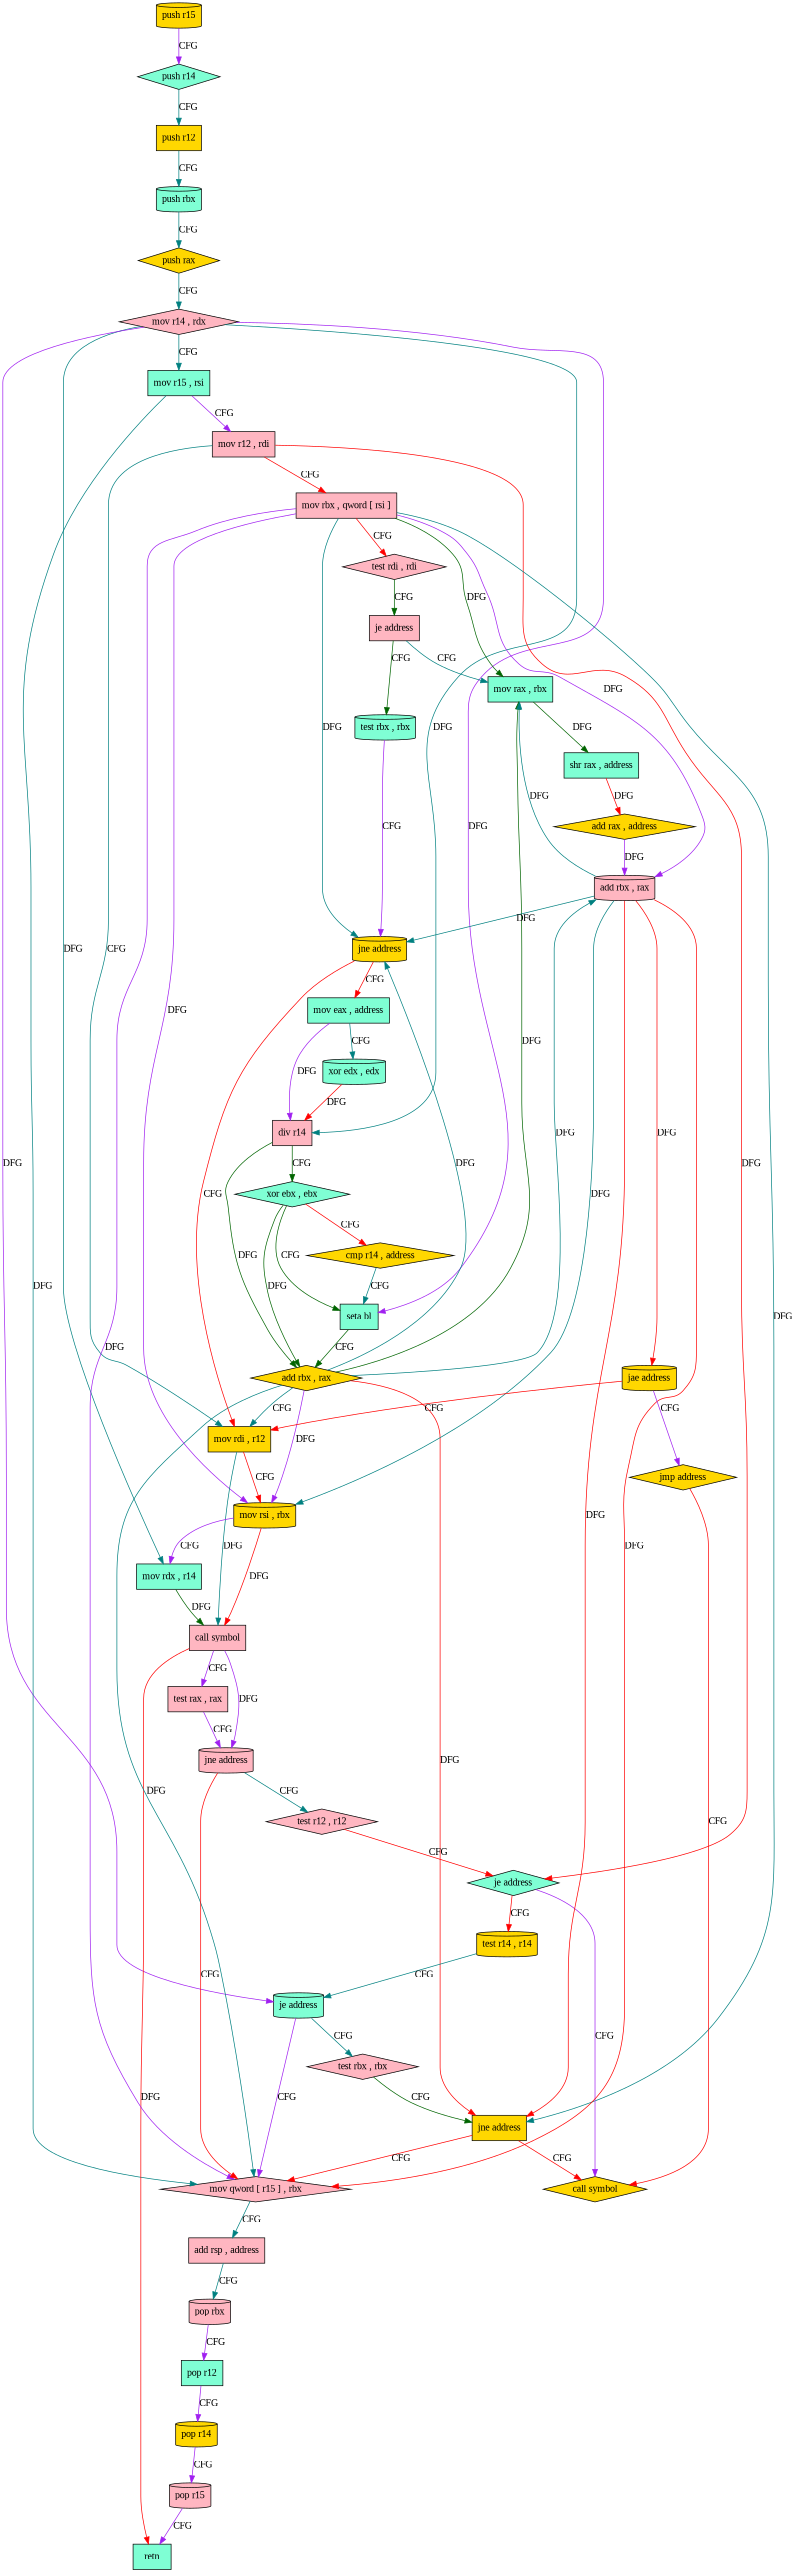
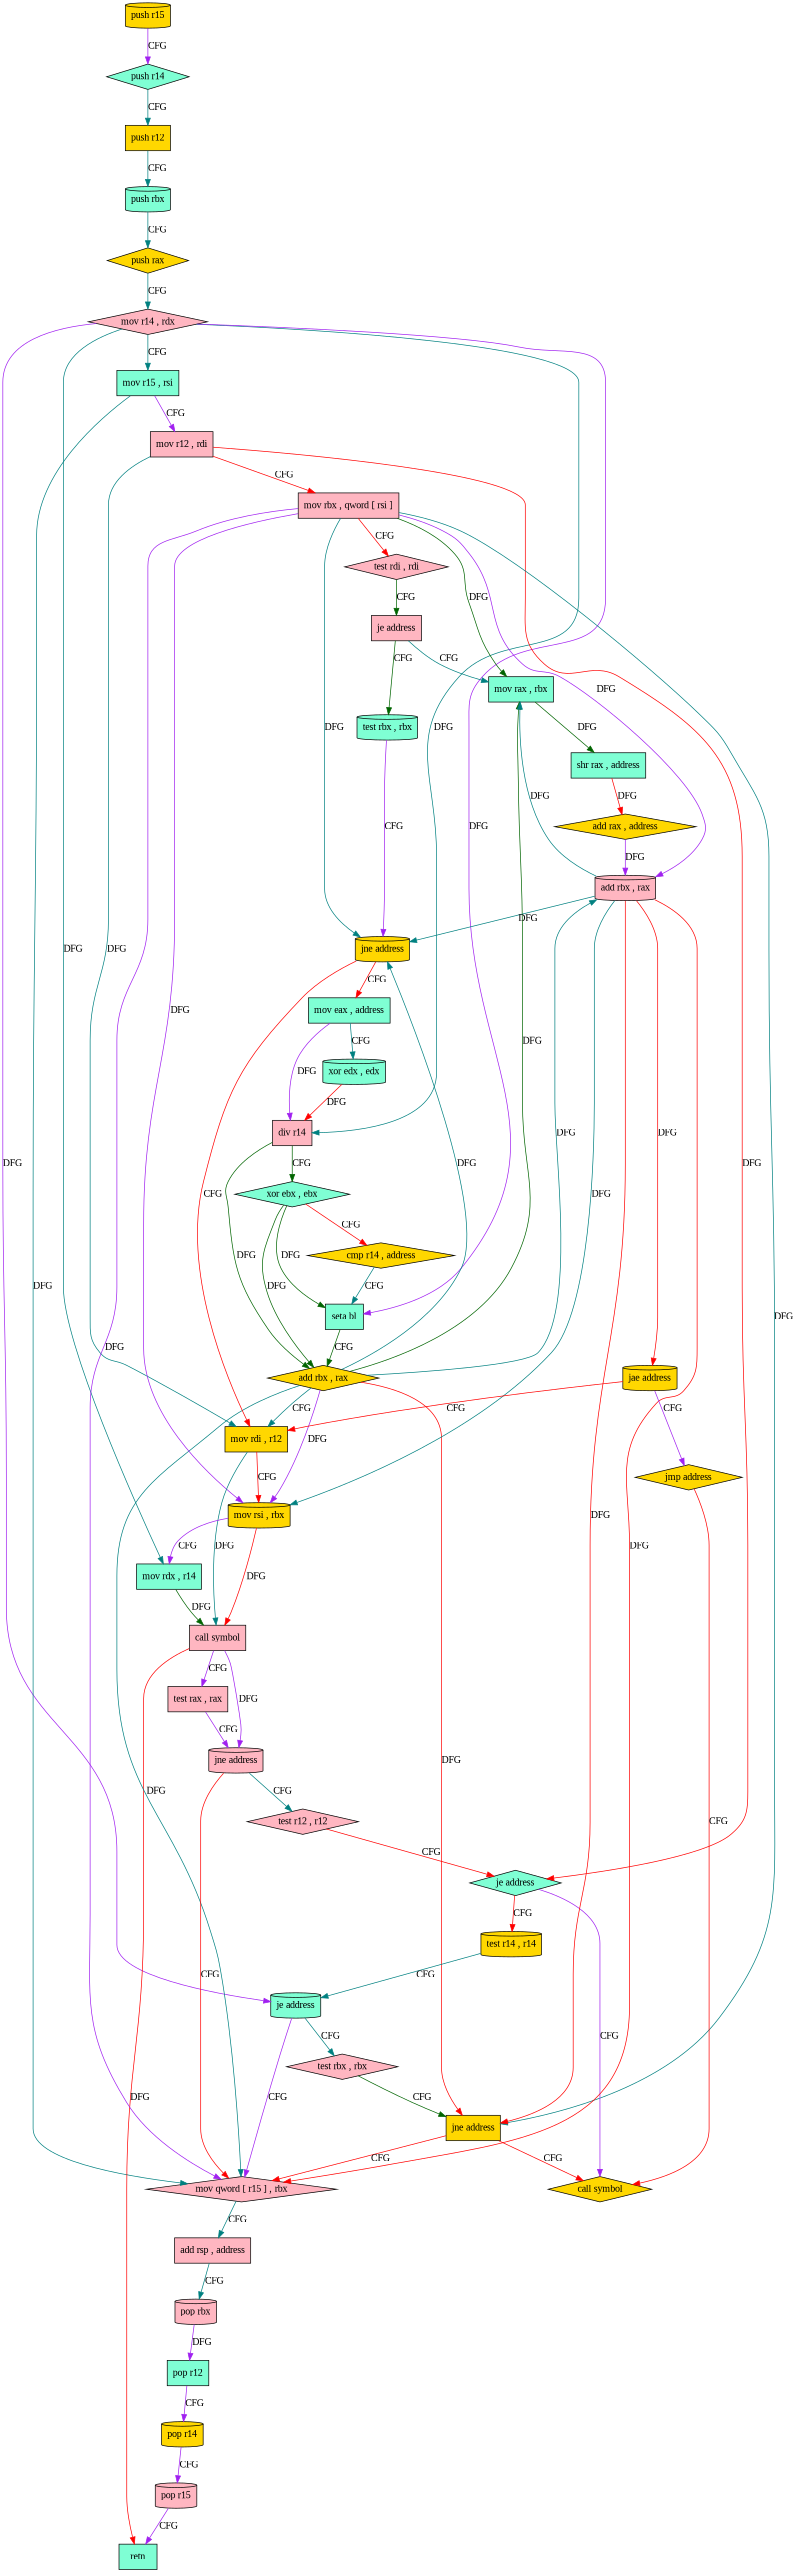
(117, 949) -> (117, 949)
(290, 1256) -> (291, 1256)
(216, 2342) -> (202, 2342)
